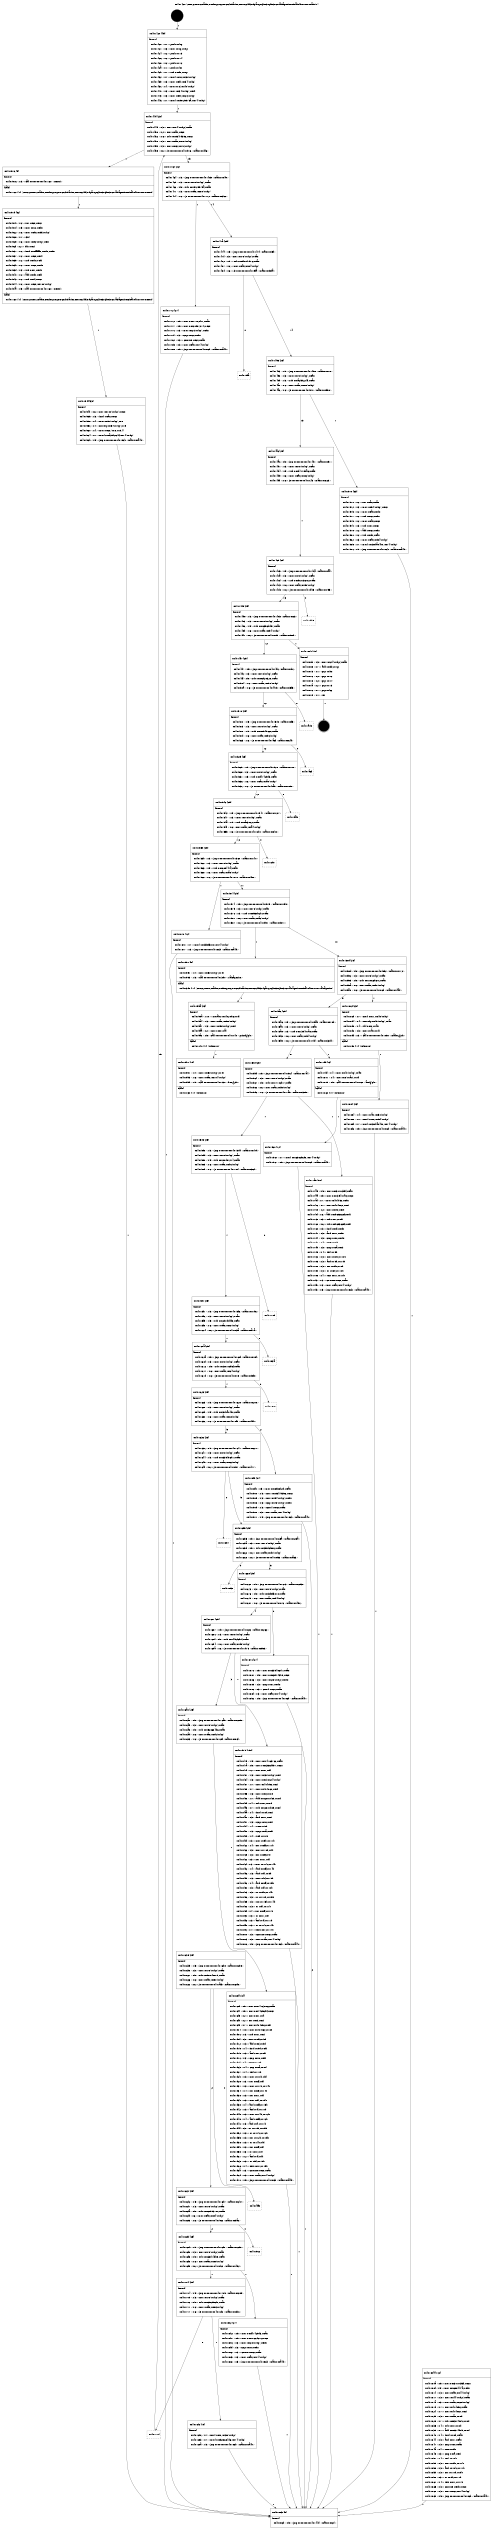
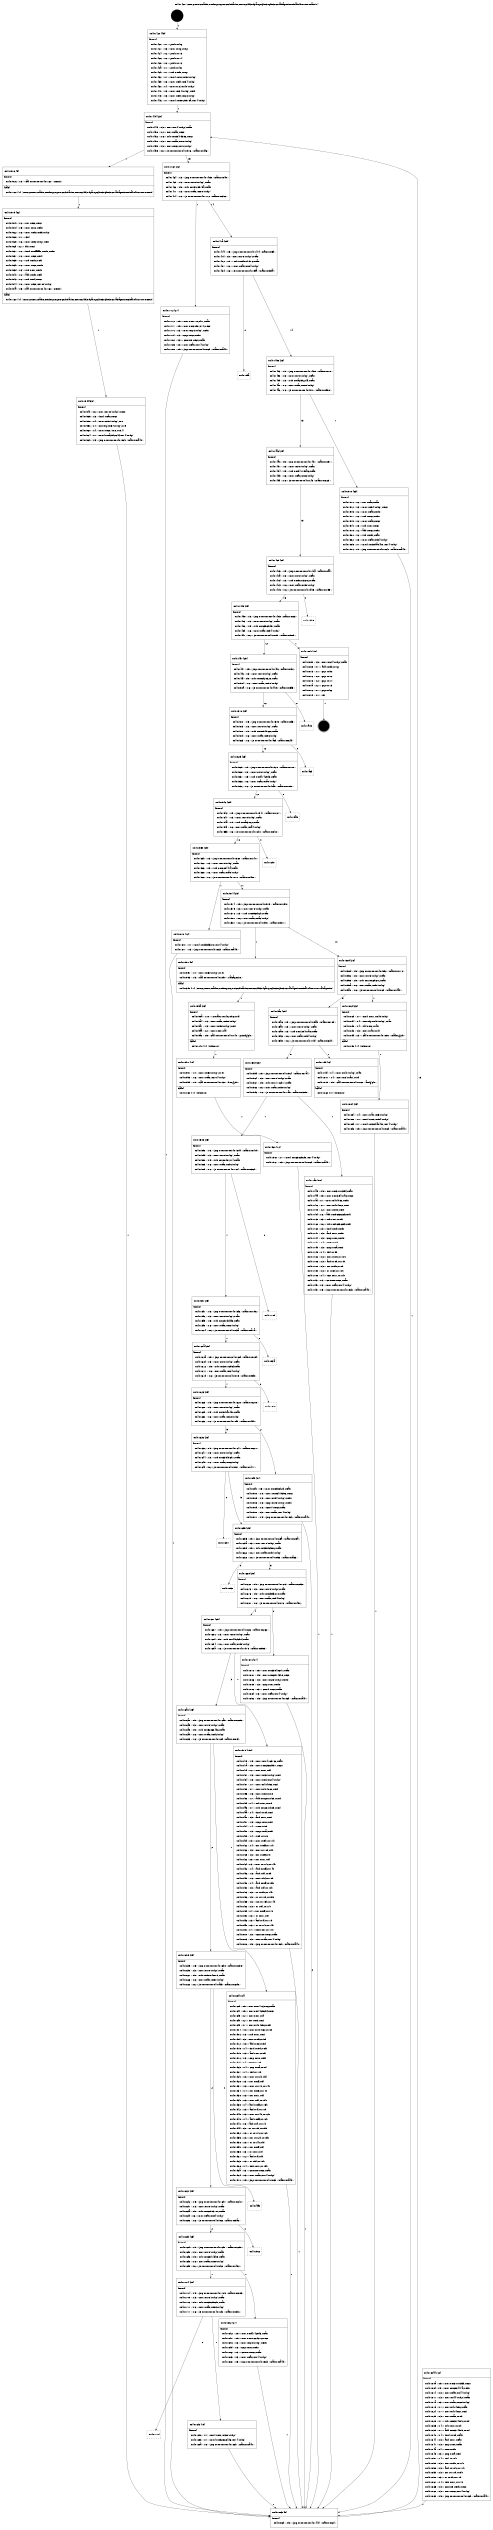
(302, 521) -> (302, 521)
(336, 1121) -> (238, 1131)
(158, 1293) -> (418, 1274)
none -> (211, 1847)
